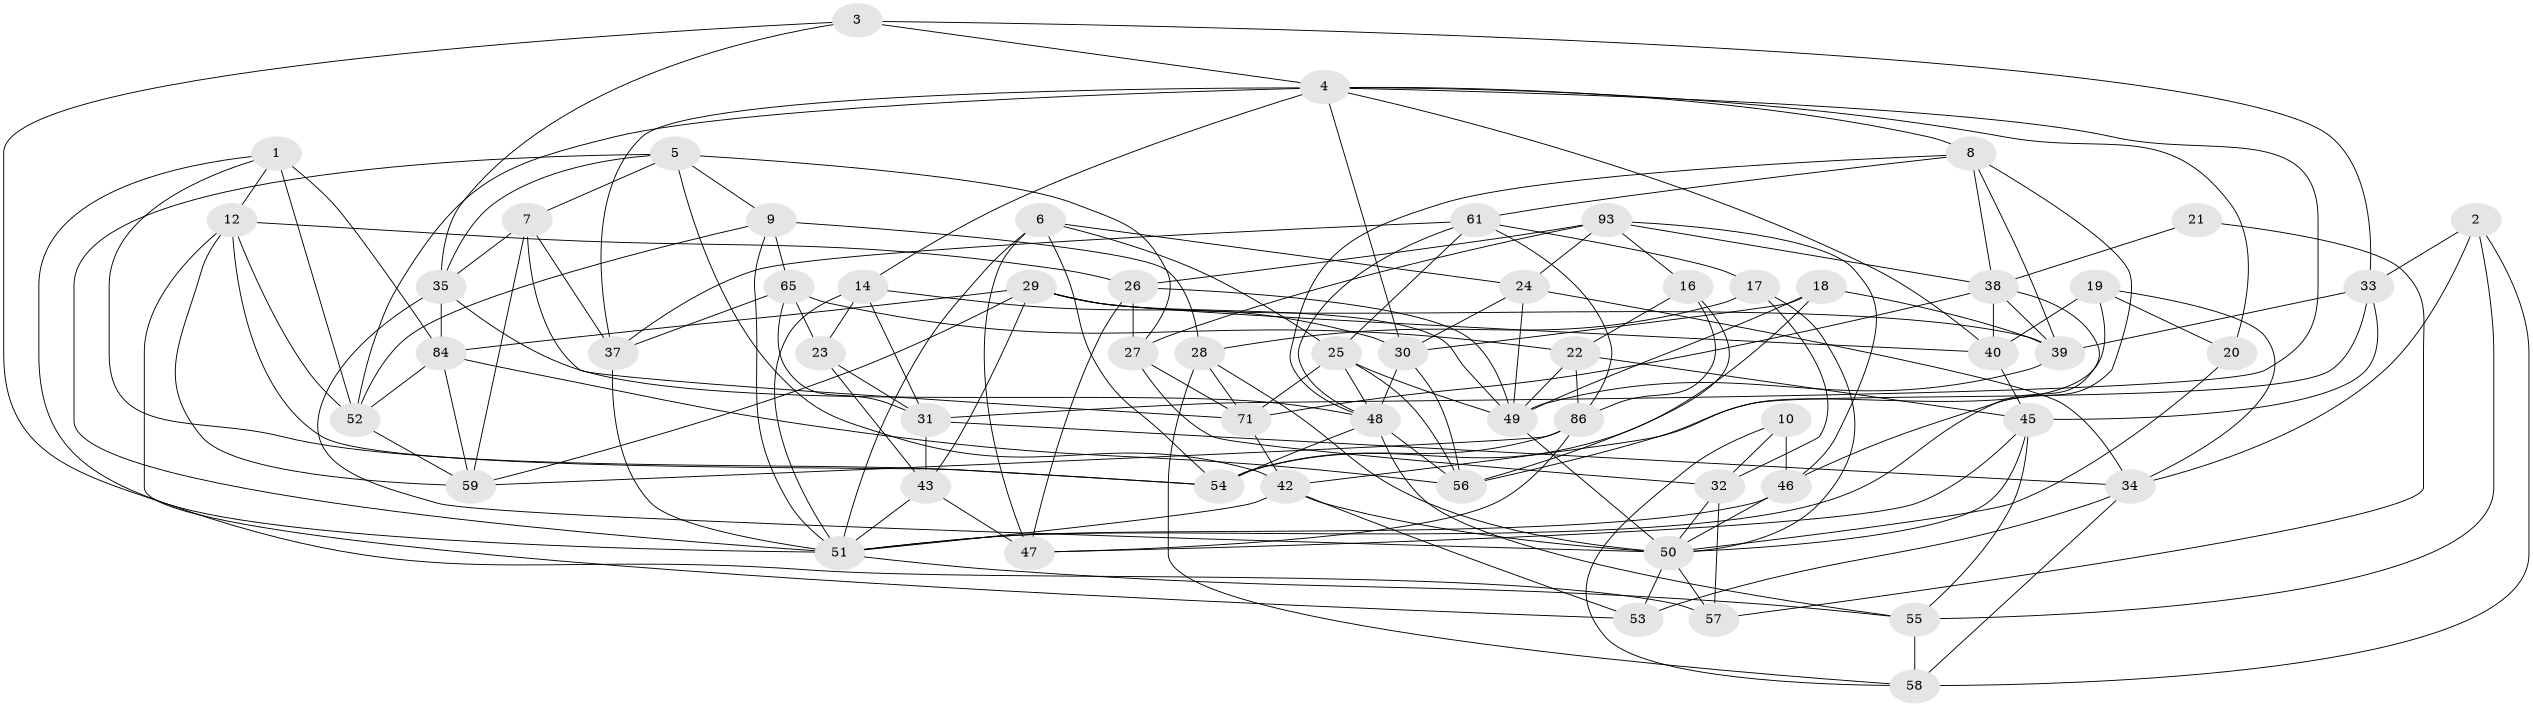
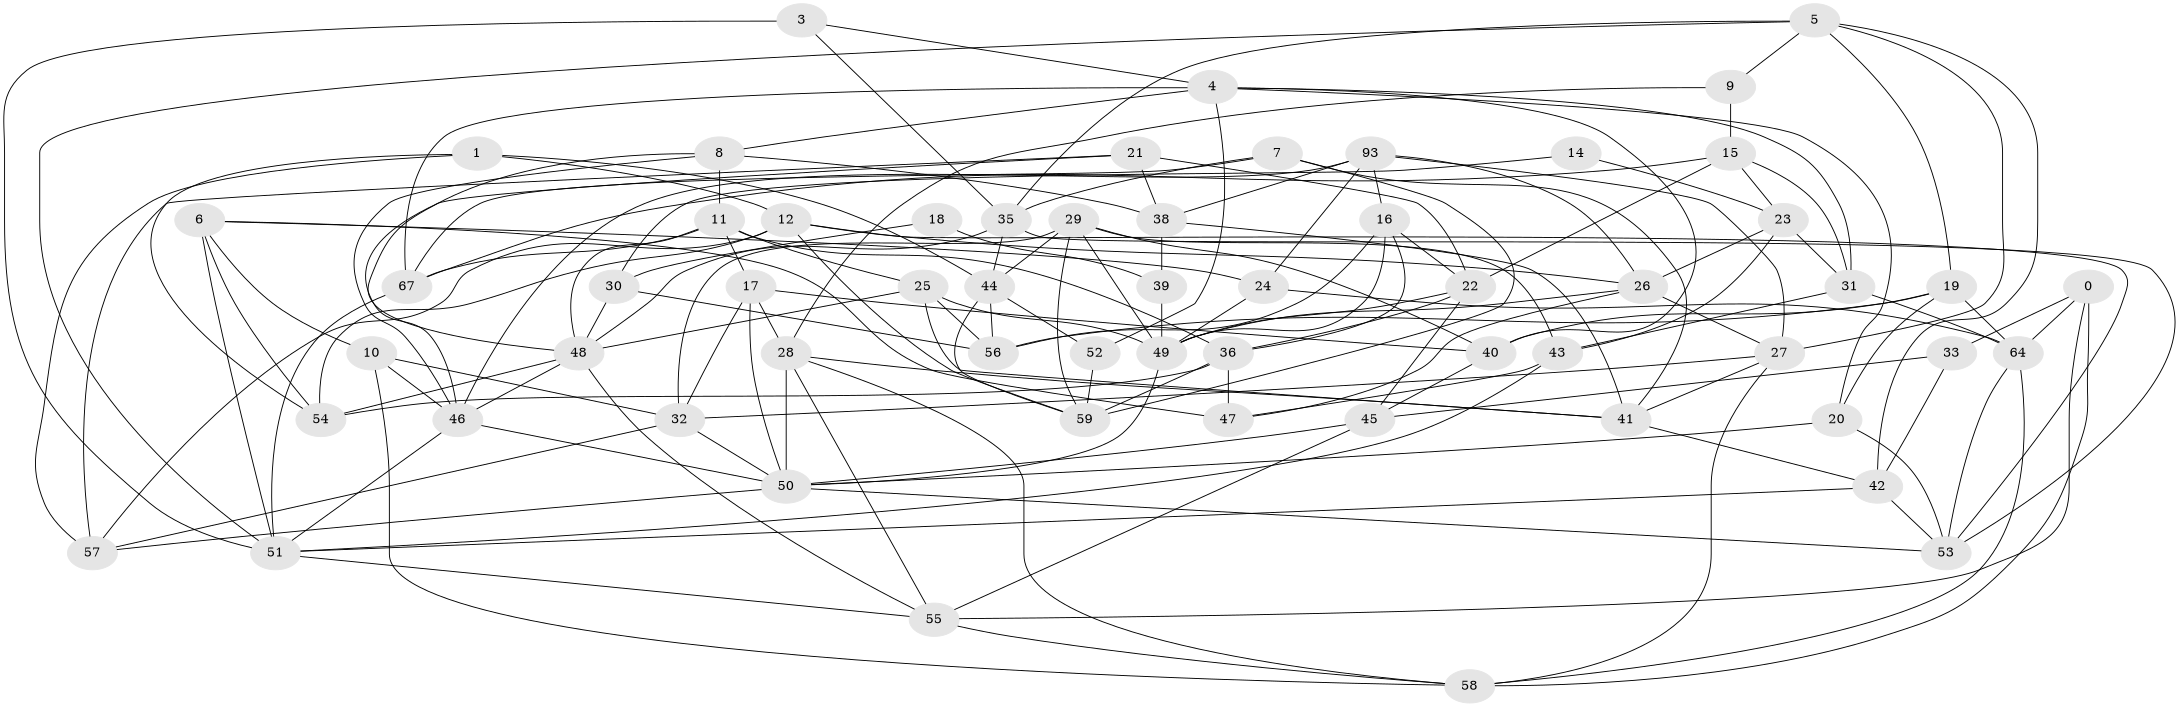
(1683, 47) -> none
(1085, 170) -> none
(601, 187) -> (1918, 138)
none -> (1356, 190)
none -> (470, 198)
(1364, 220) -> none
(1475, 220) -> (720, 220)
(2476, 220) -> (2089, 287)
(2019, 252) -> none
none -> (1713, 253)
(1198, 270) -> (271, 302)
(545, 280) -> none
(316, 287) -> none
(789, 287) -> (1731, 154)
(1548, 312) -> (731, 263)
(1464, 320) -> none
(1993, 320) -> (1120, 324)
(2214, 320) -> none
(280, 327) -> (441, 303)
(892, 348) -> none
(441, 353) -> (990, 287)
(613, 353) -> (407, 287)
(1667, 353) -> (1310, 329)
(757, 382) -> none
(776, 407) -> none
(1246, 420) -> (1626, 420)
(1579, 420) -> (1228, 353)
(1419, 453) -> (512, 390)
(1468, 457) -> none
none -> (1913, 473)
(2130, 487) -> (2018, 353)
none -> (867, 498)
(1769, 513) -> none
(840, 526) -> (2112, 261)
(1473, 539) -> none
(1541, 542) -> none
none -> (1703, 589)
